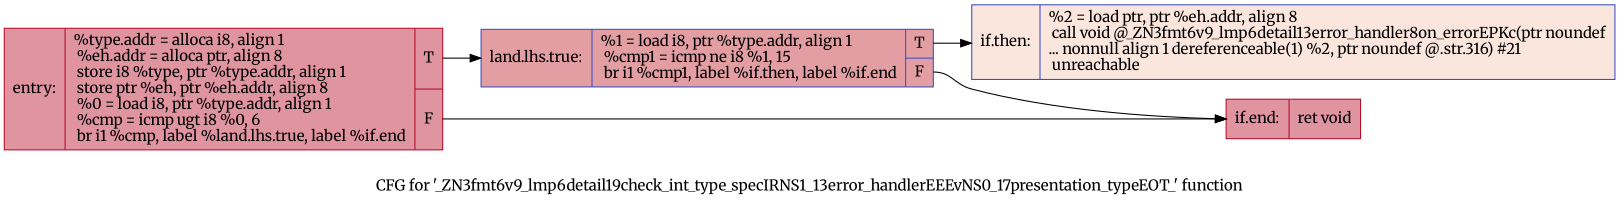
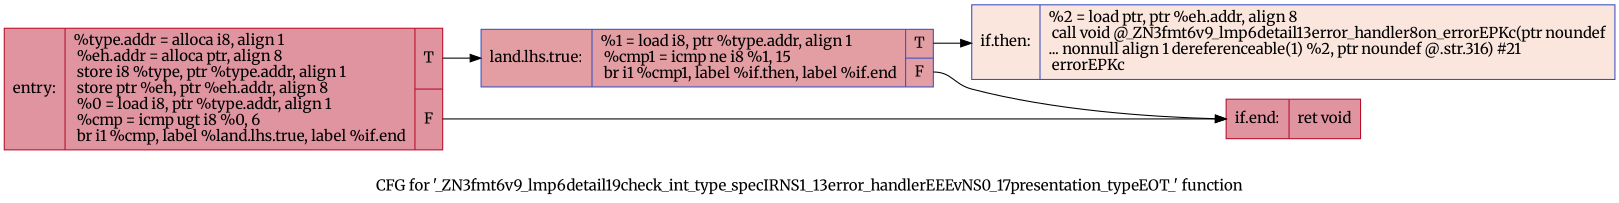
(1094, 66) -> (1087, 66)
